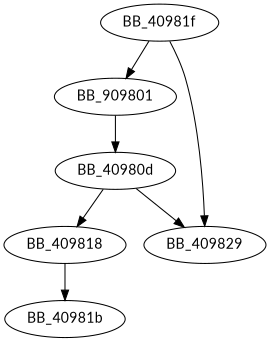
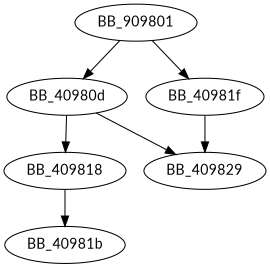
(140, 55) -> (167, 56)
